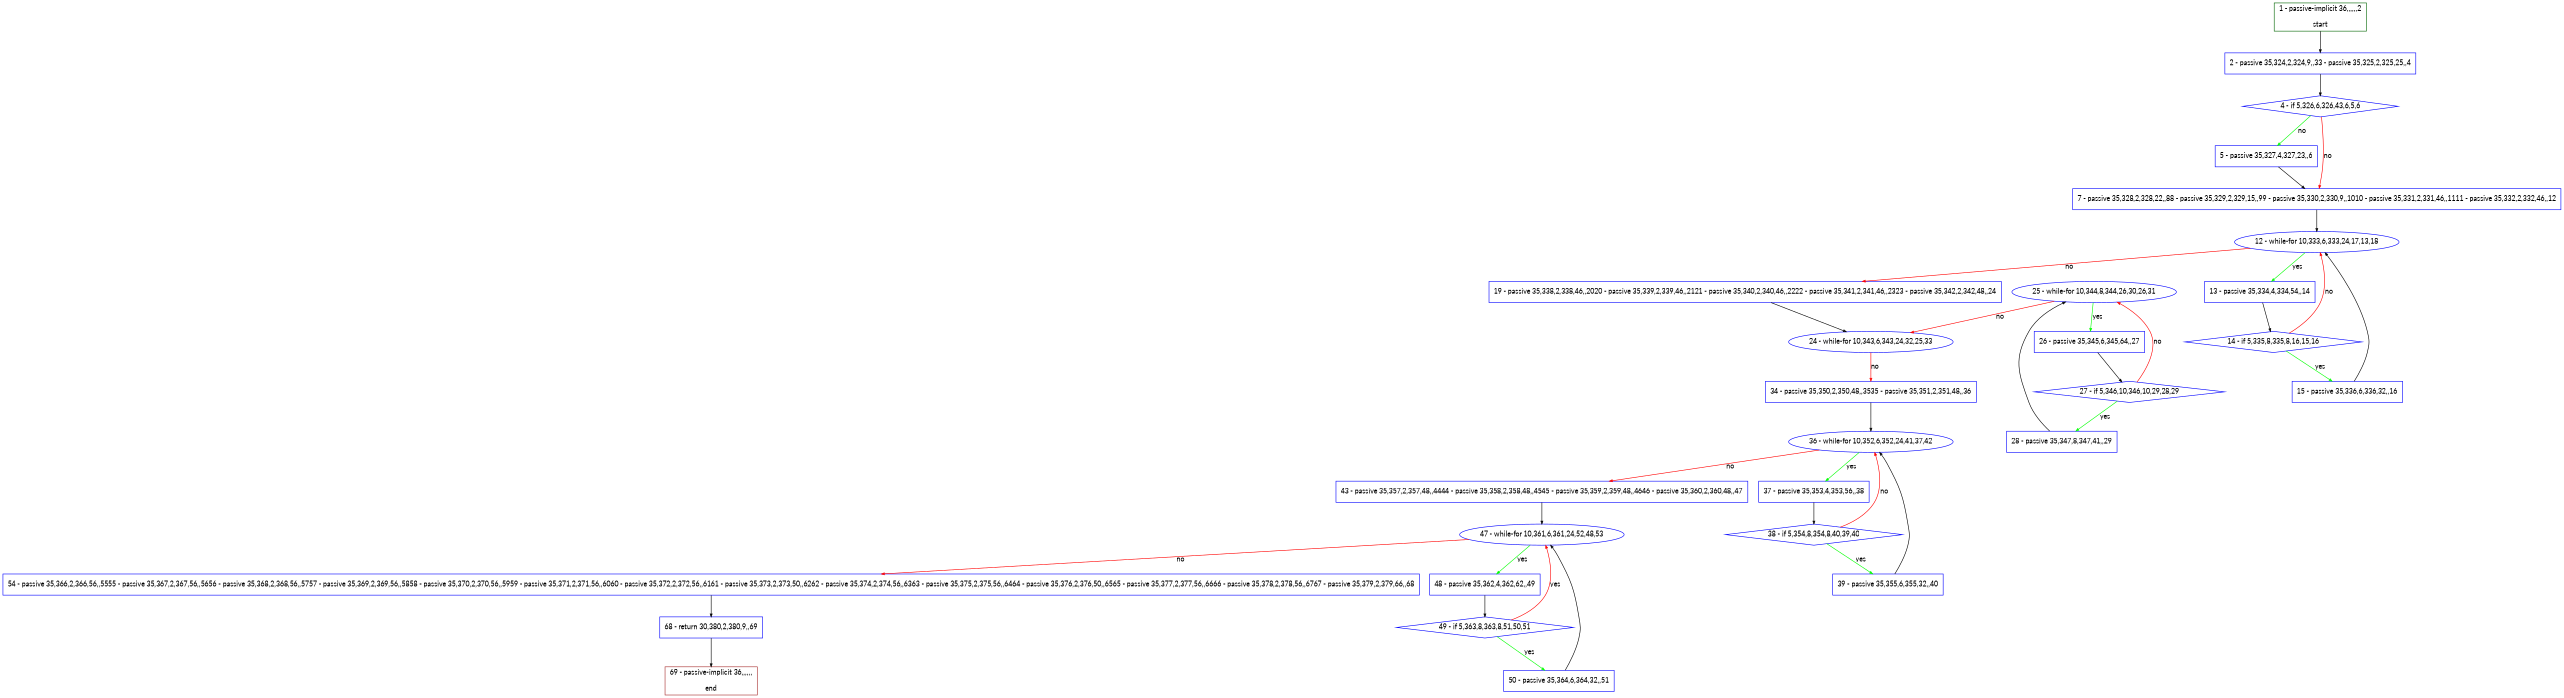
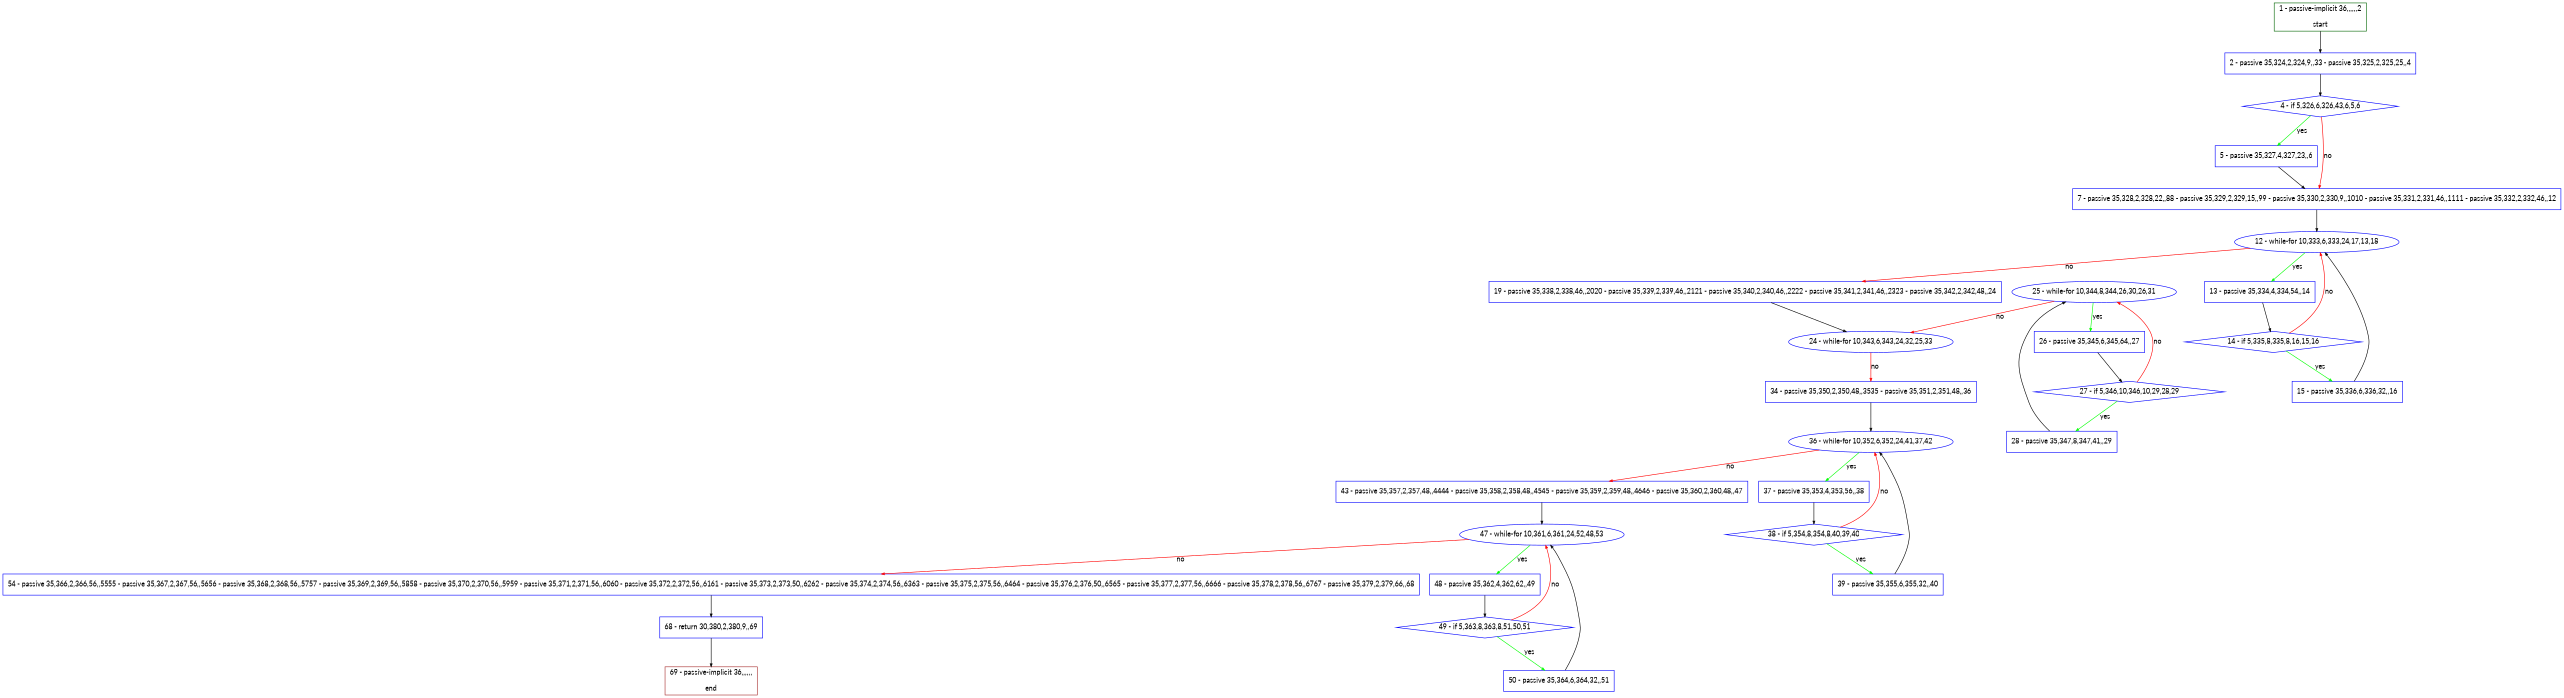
(2302, 131) -> (2302, 131)
(1555, 585) -> (1555, 585)
